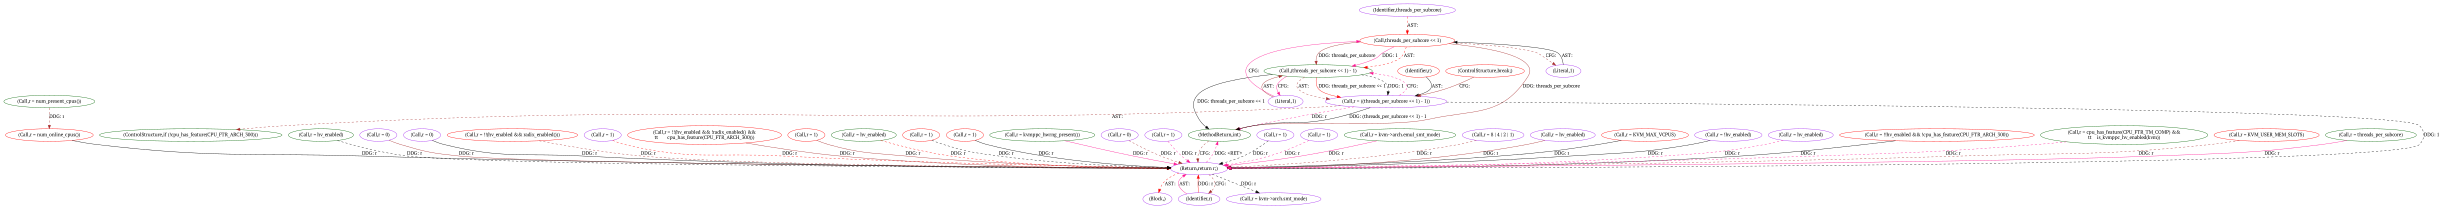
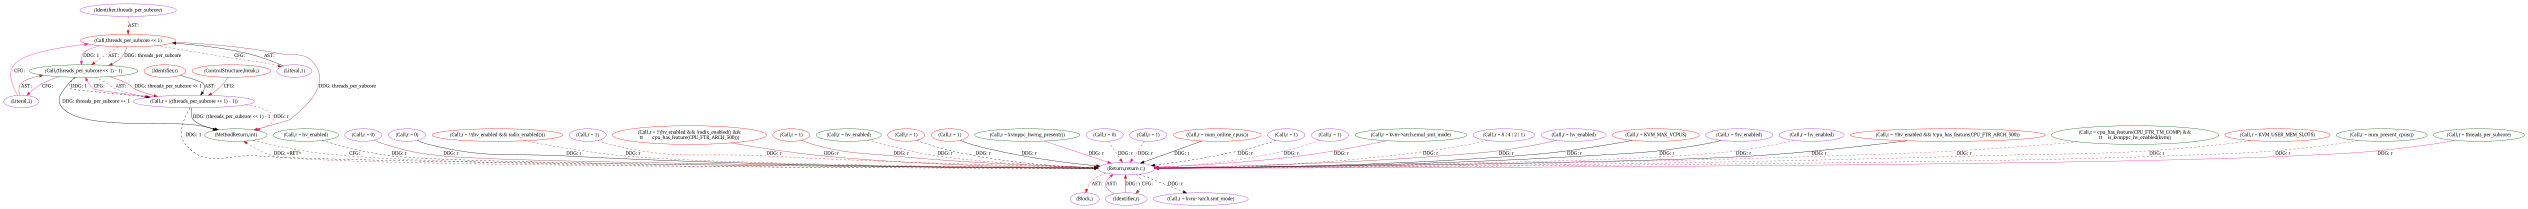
(1398, 79) -> (118, 93)
(49, 116) -> (1849, 163)
(191, 135) -> none
(1213, 154) -> (671, 166)
